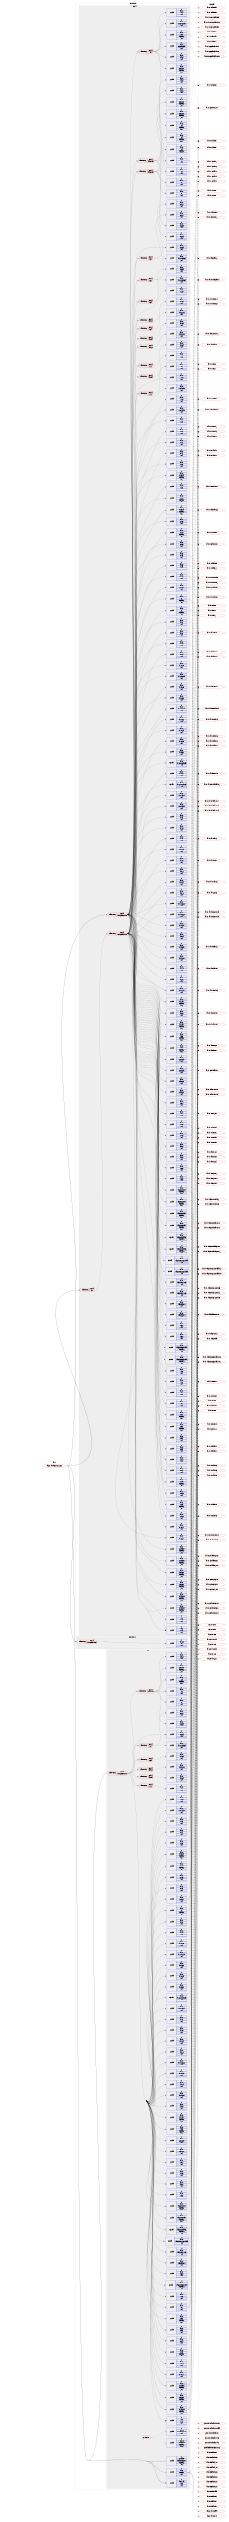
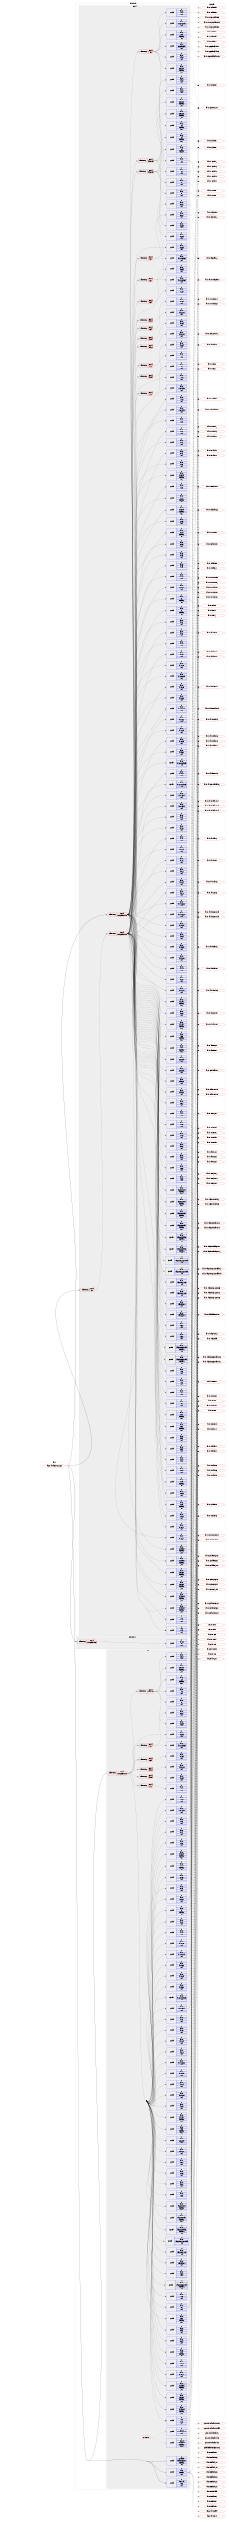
(212, 57) -> (212, 57)
none -> (212, 592)
(212, 1640) -> (212, 1640)
